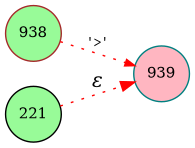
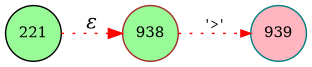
(91, 96) -> (85, 33)
